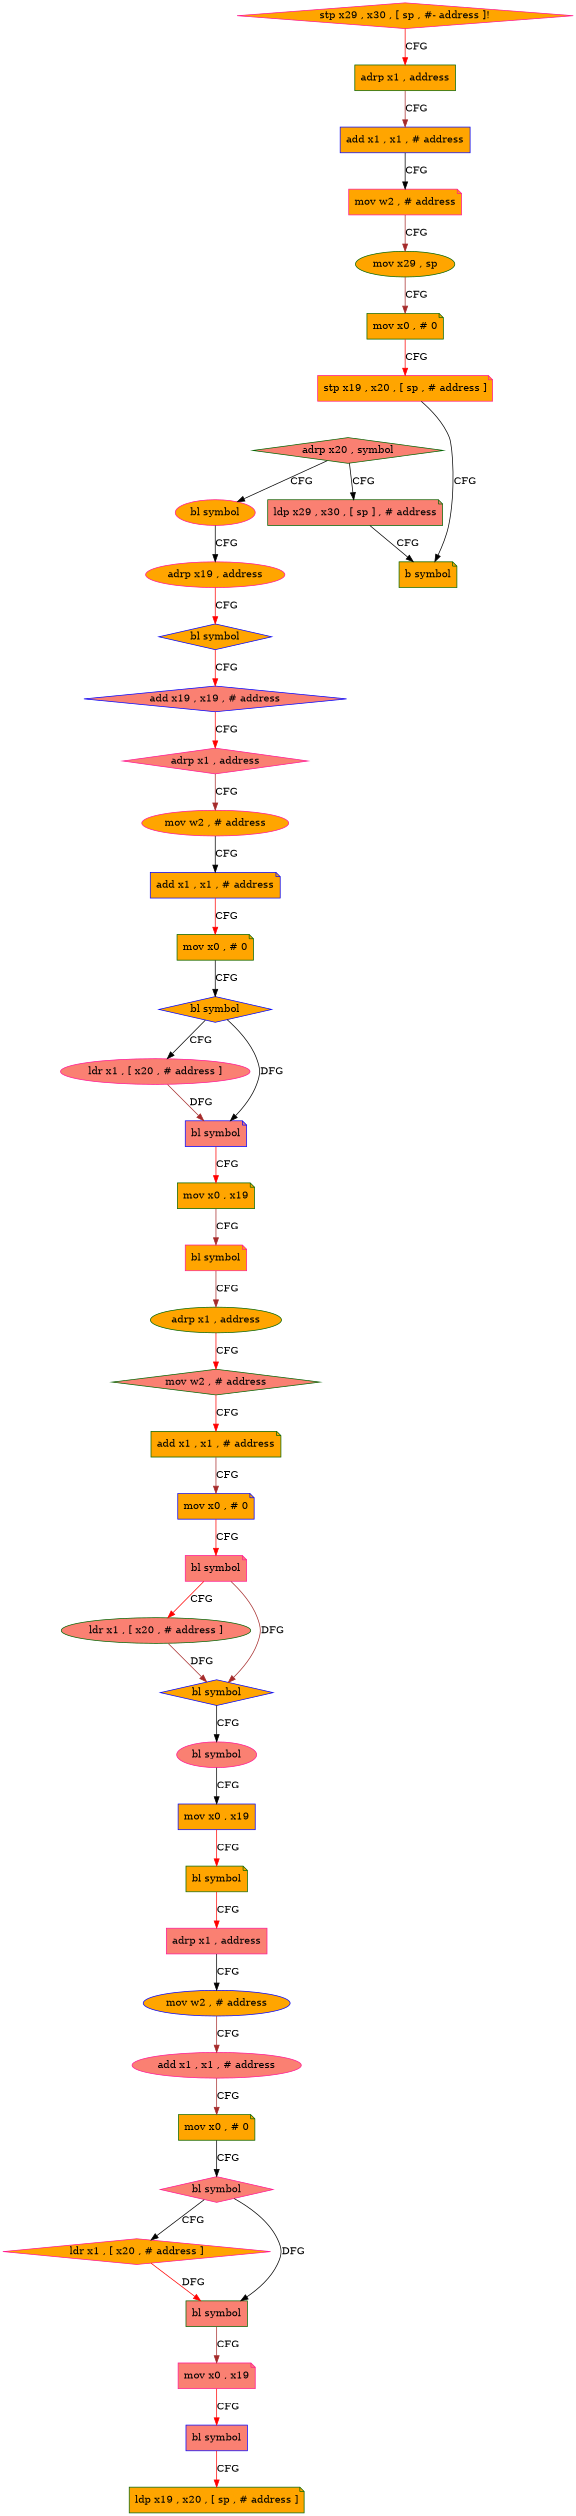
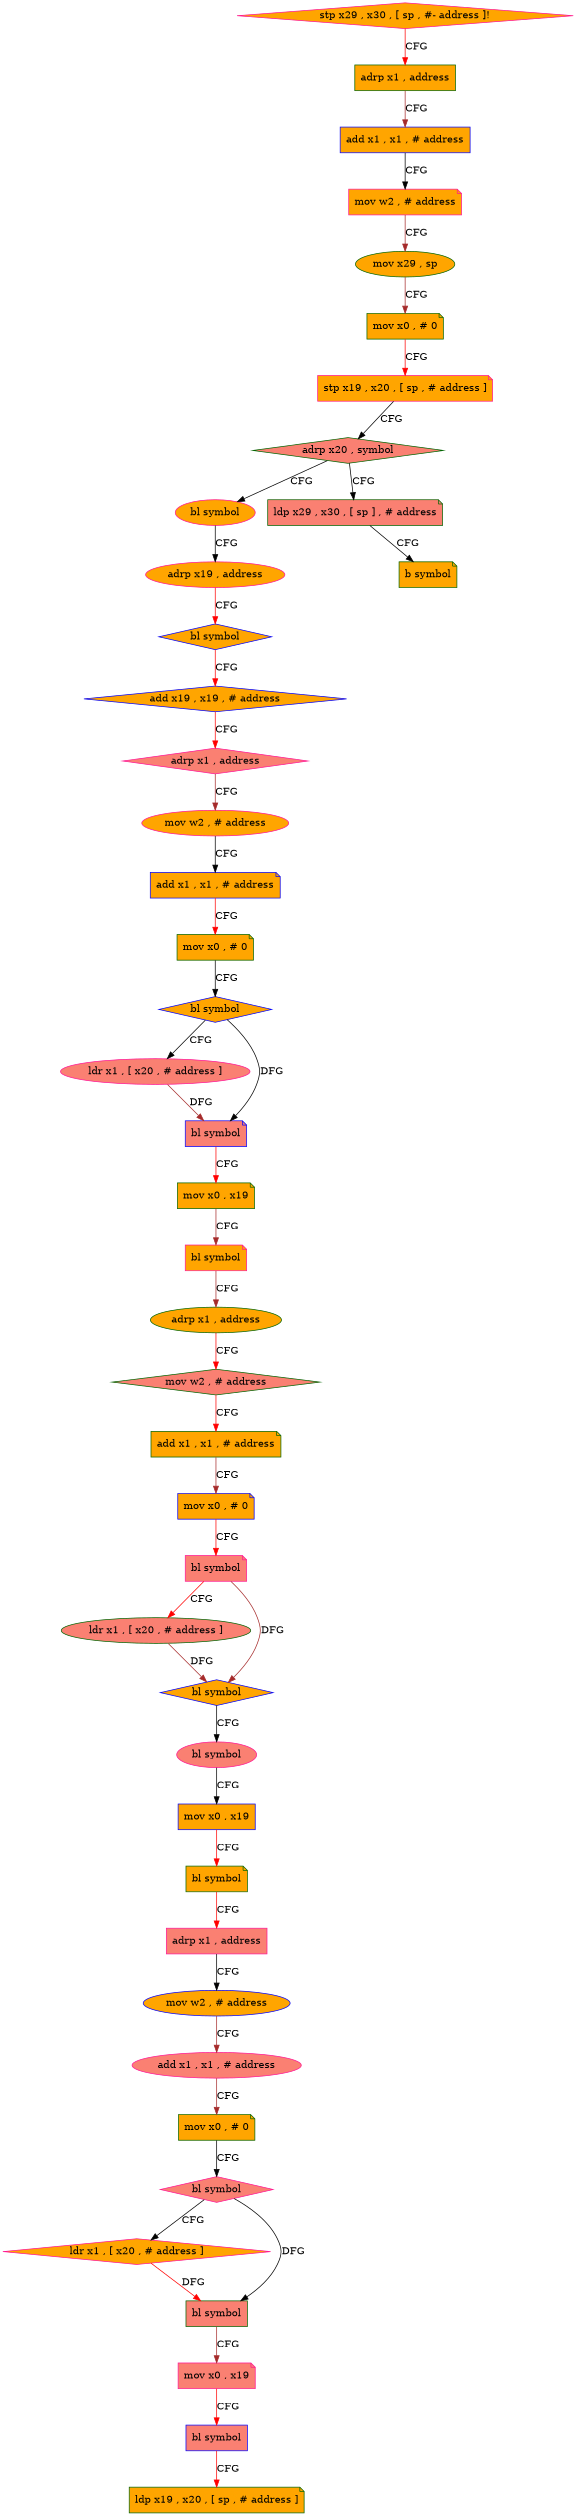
(453, 474) -> (378, 417)
(215, 699) -> (215, 699)
